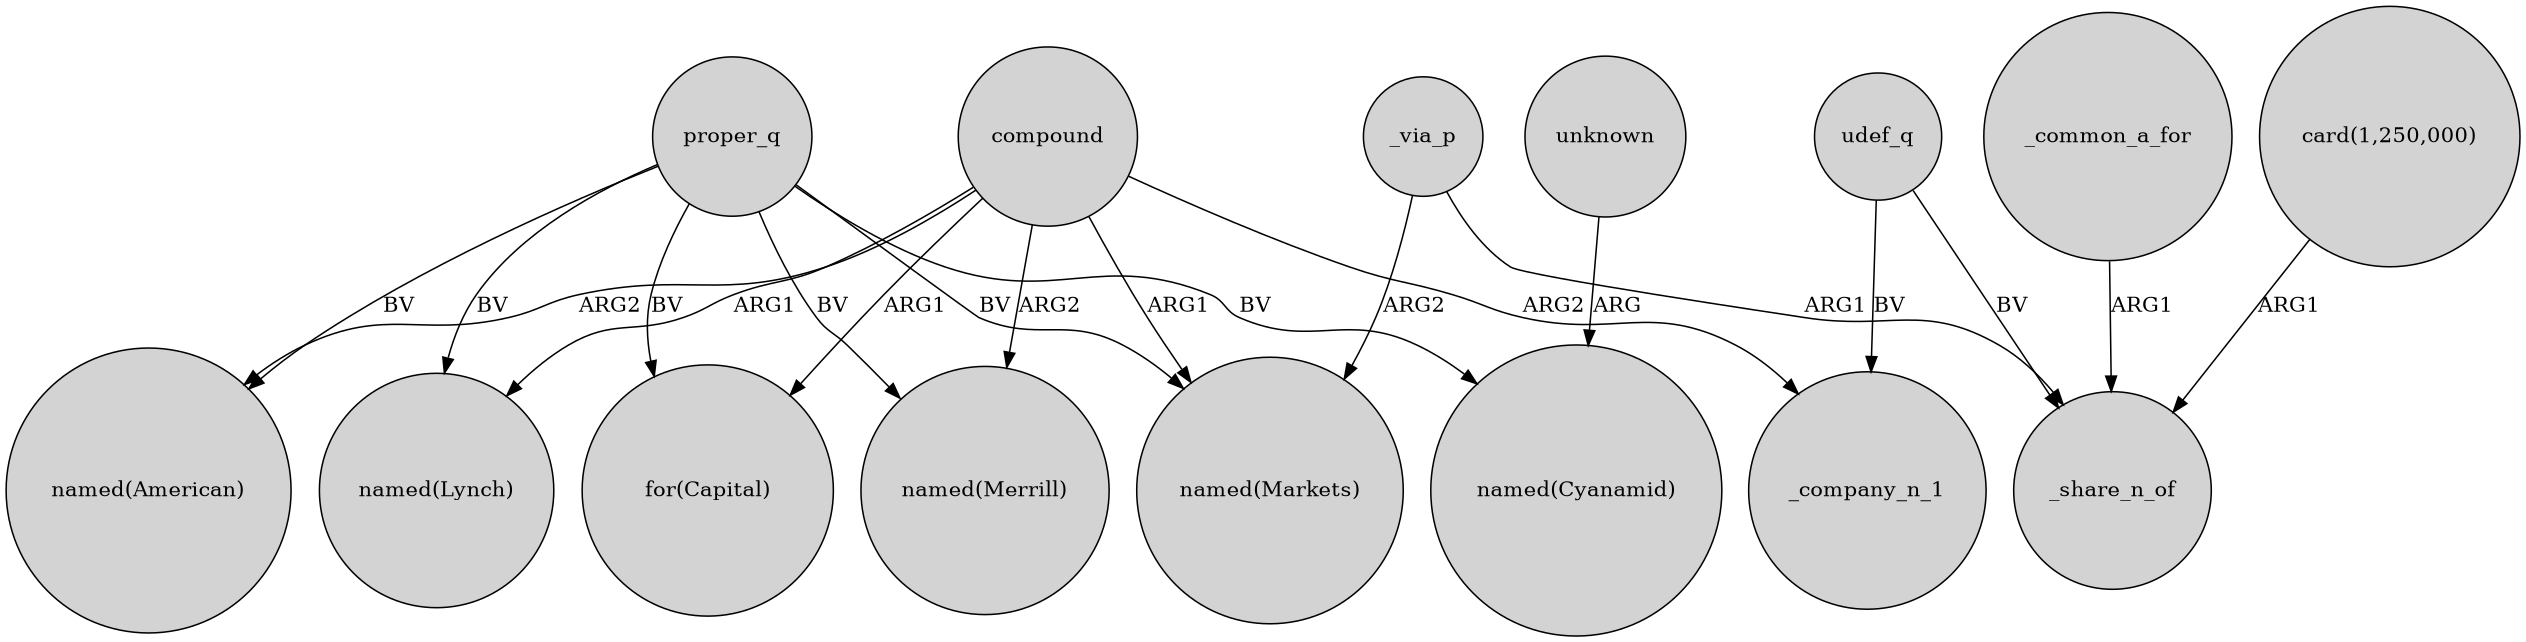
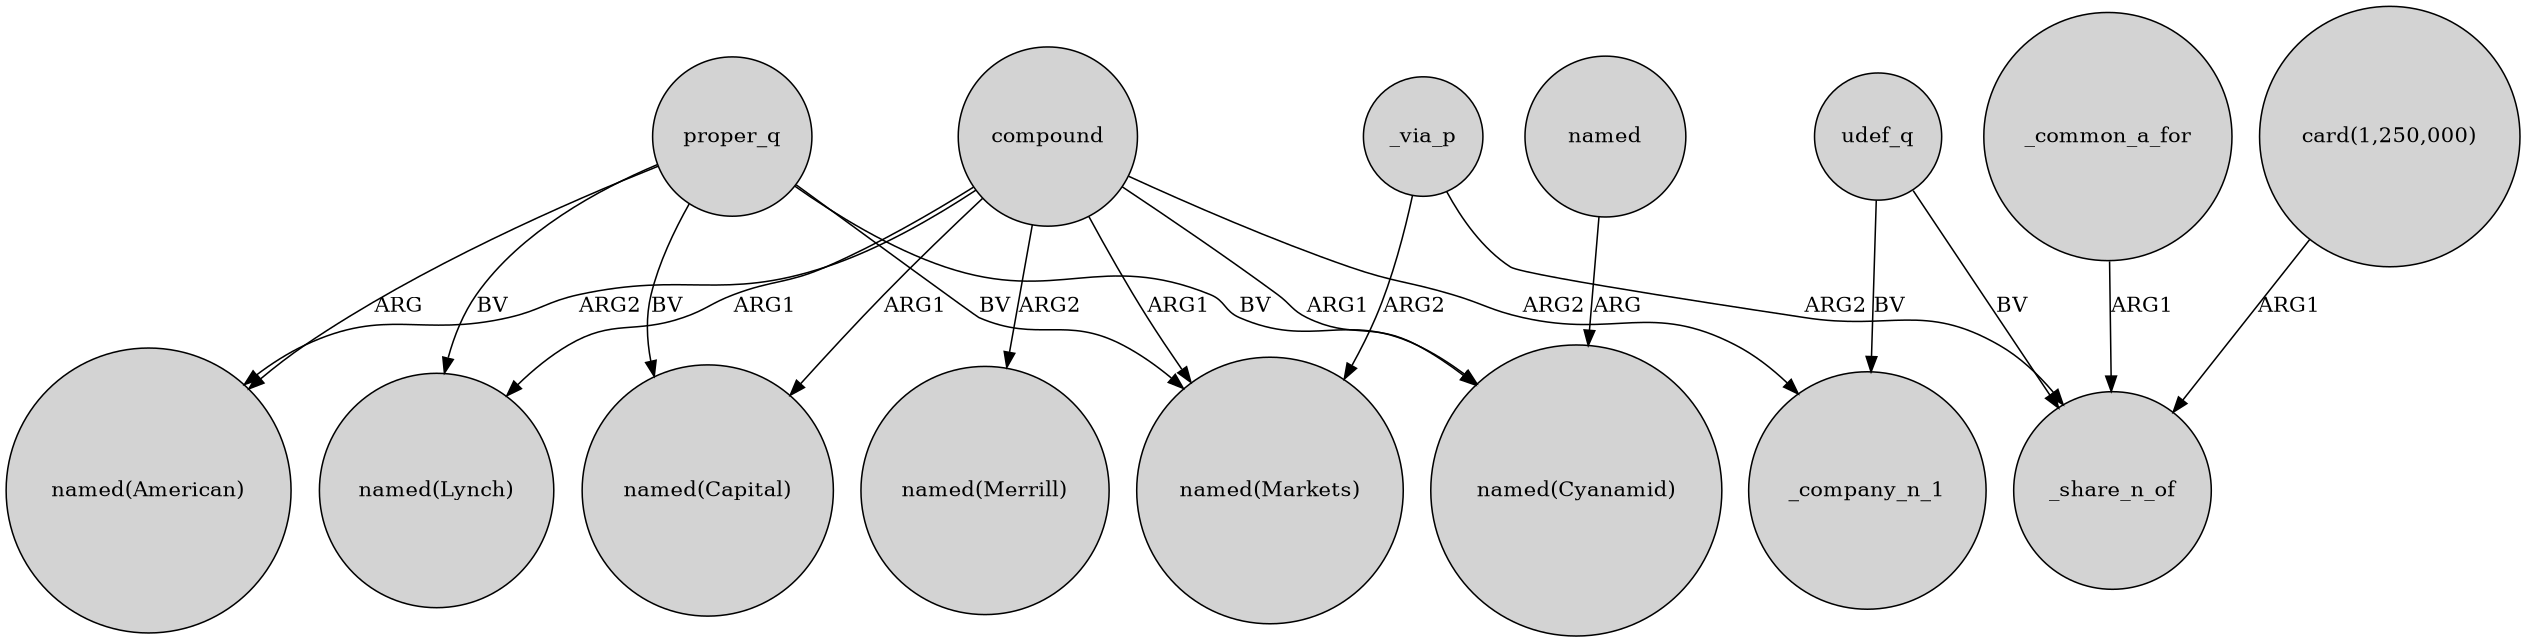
(1605, 137) -> (1605, 137)
none -> (1285, 300)
(399, 306) -> (399, 306)
(1836, 306) -> (1836, 306)
(811, 309) -> none
(708, 490) -> (708, 490)
